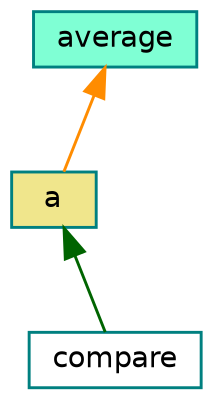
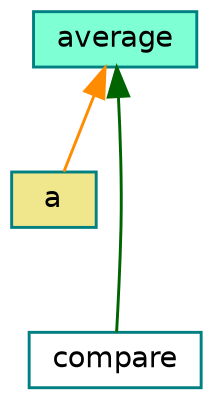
(90, 294) -> (121, 215)
